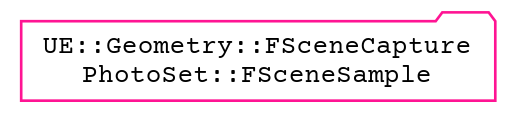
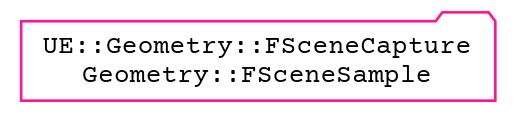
(258, 61) -> (258, 61)
